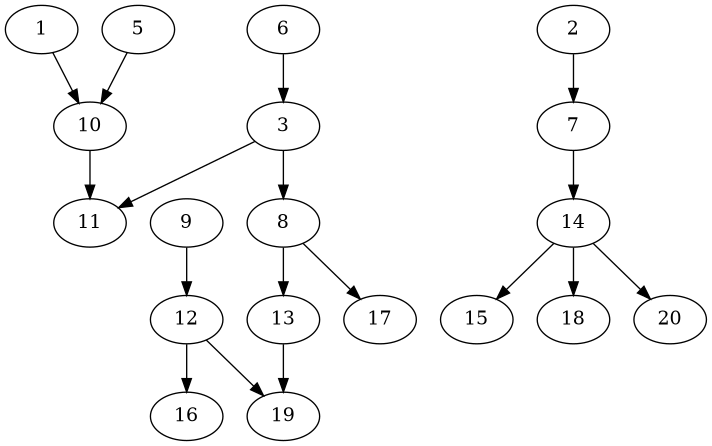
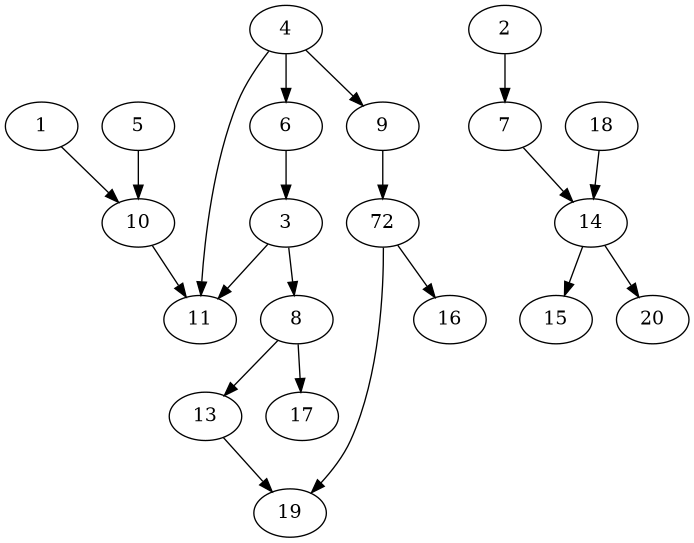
none -> (286, 30)
(573, 265) -> (597, 168)
(187, 320) -> (383, 223)
